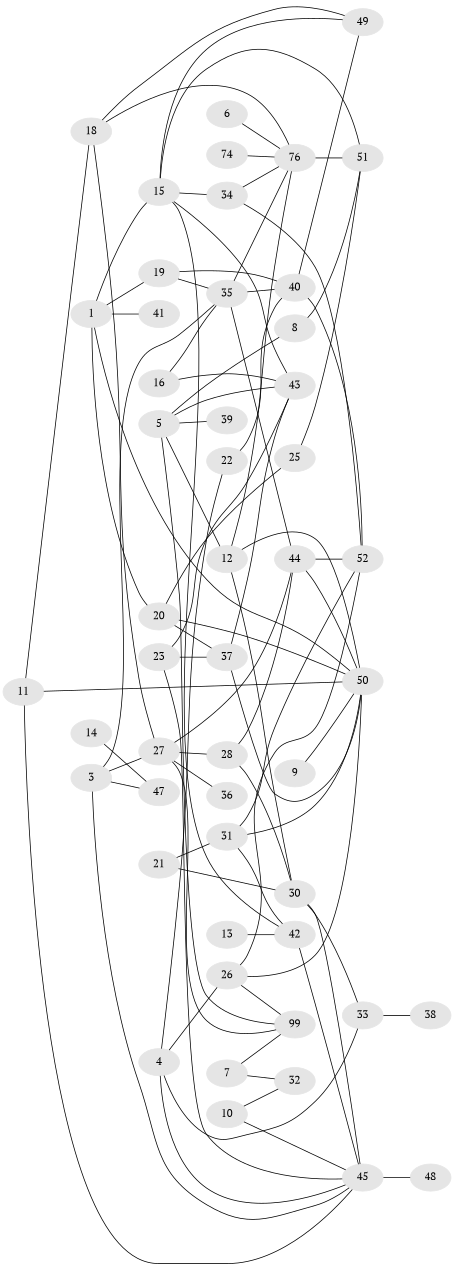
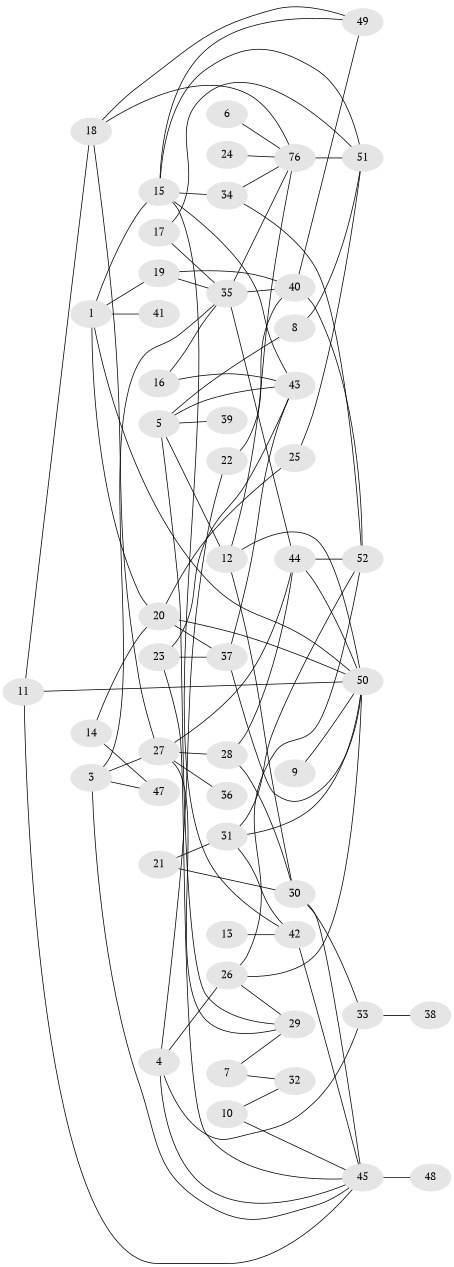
(227, 155) -> (227, 155)
none -> (159, 233)
none -> (118, 672)
(295, 1024) -> (295, 1024)
